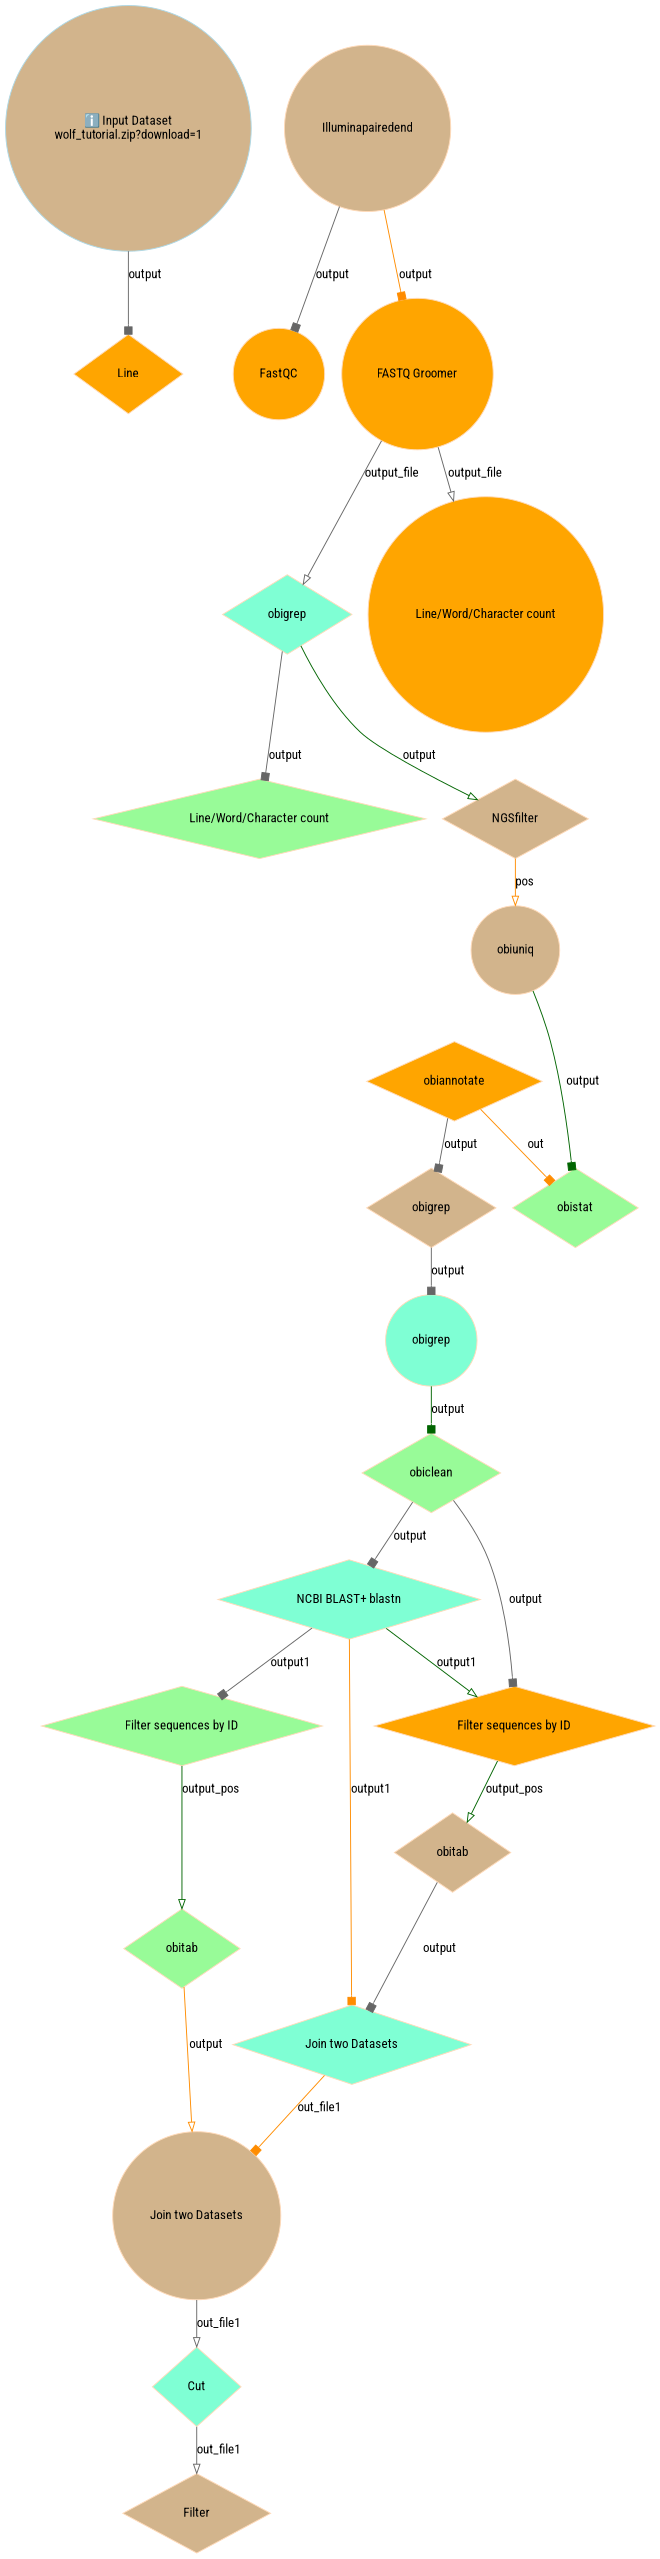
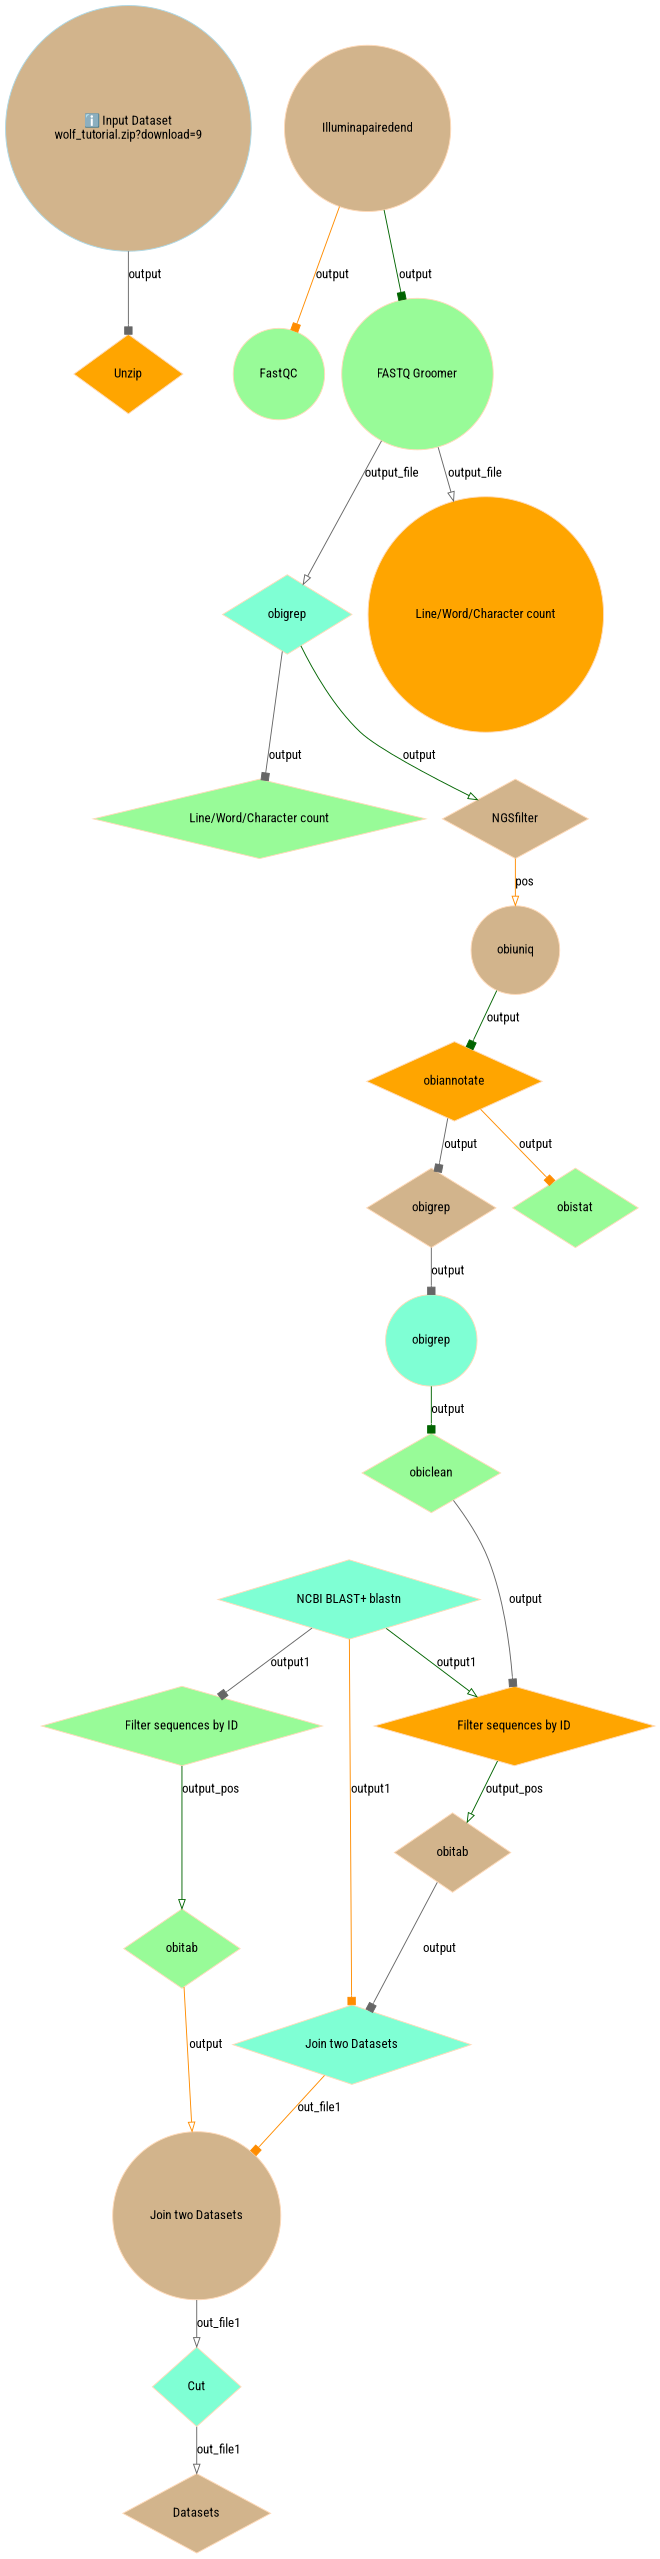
(128, 128) -> (128, 128)
(392, 250) -> (392, 250)
(318, 264) -> (318, 264)
(128, 374) -> (128, 374)
(279, 374) -> (279, 374)
(417, 374) -> (417, 374)
(558, 1074) -> (485, 1015)
(536, 1145) -> (536, 1145)
(394, 1530) -> none
(197, 2513) -> (197, 2513)
